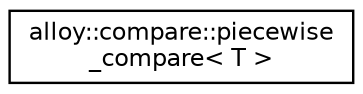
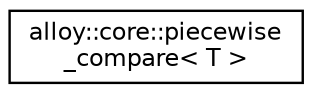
(181, 47) -> (156, 47)
